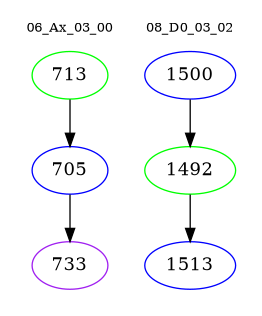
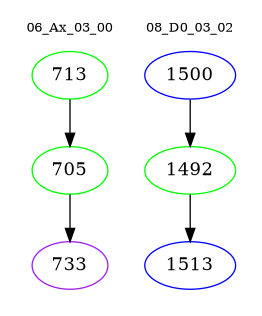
(70, 170) -> (70, 170)
